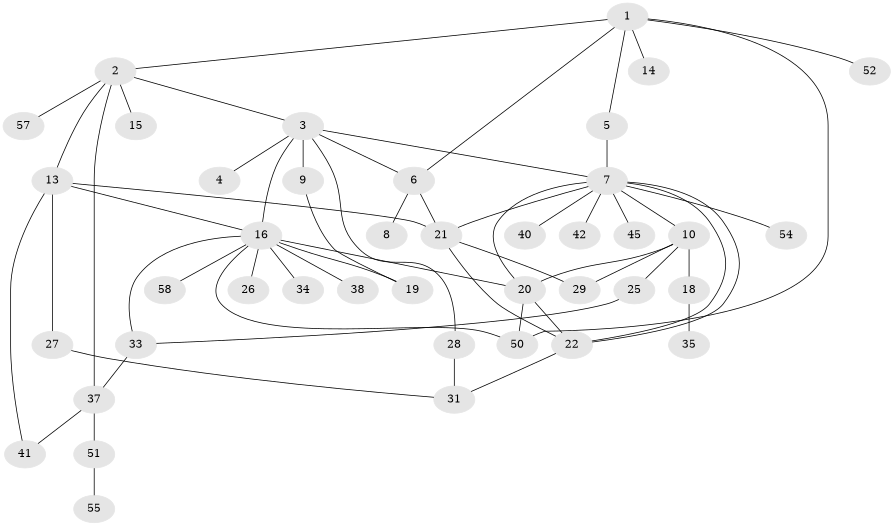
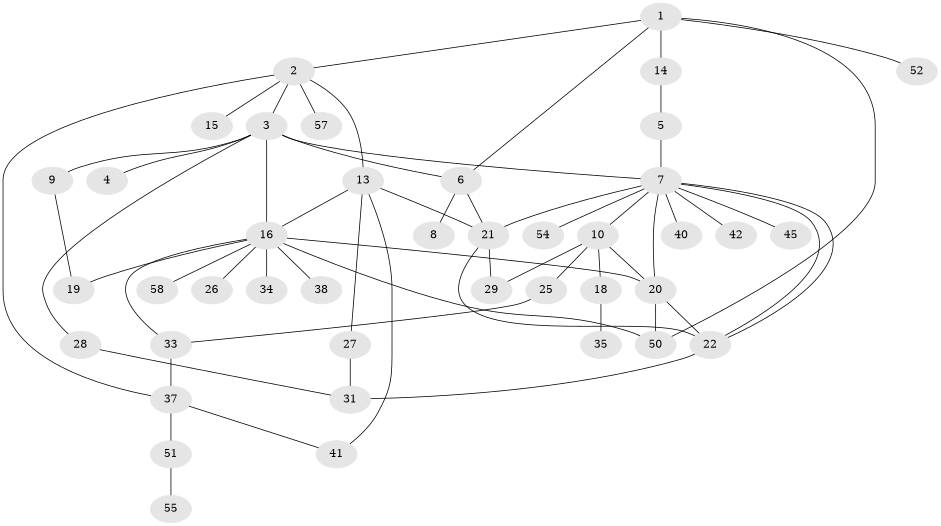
(617, 71) -> (661, 99)
